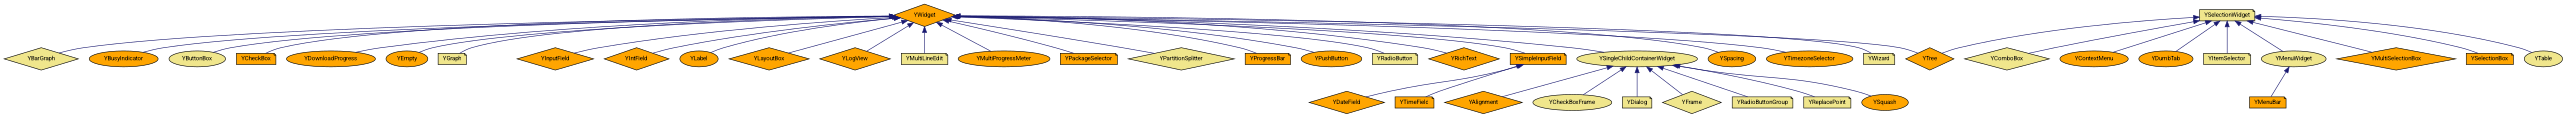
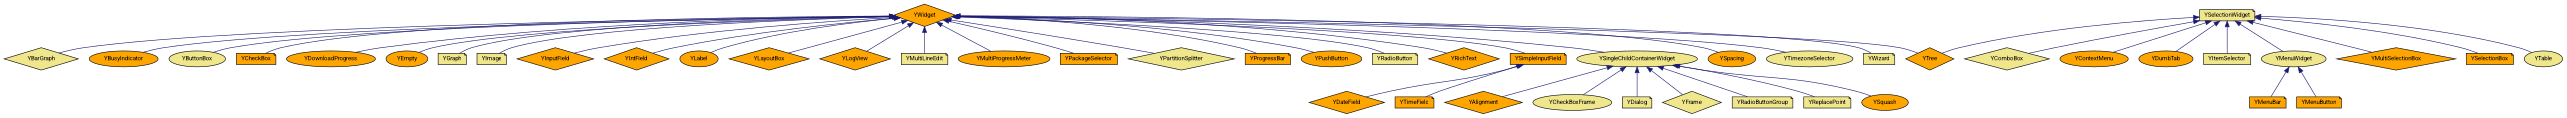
none -> (492, 59)
(1810, 59) -> (1810, 59)
none -> (2319, 102)
